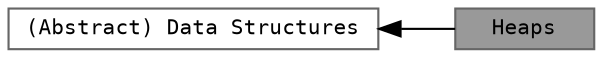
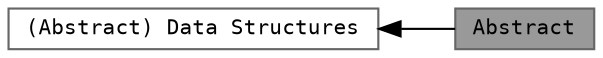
(525, 29) -> (525, 29)
